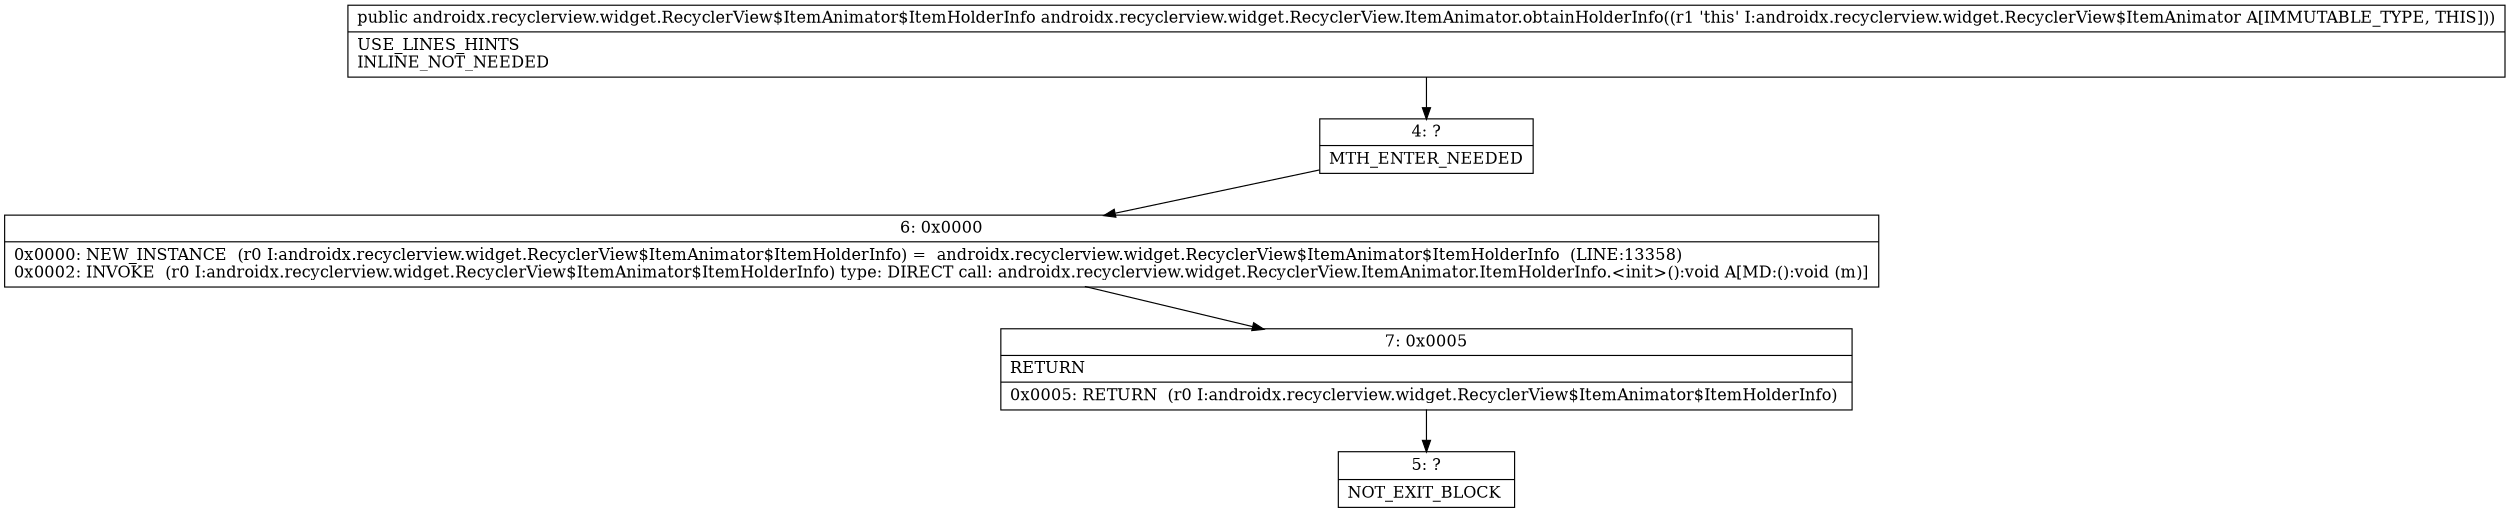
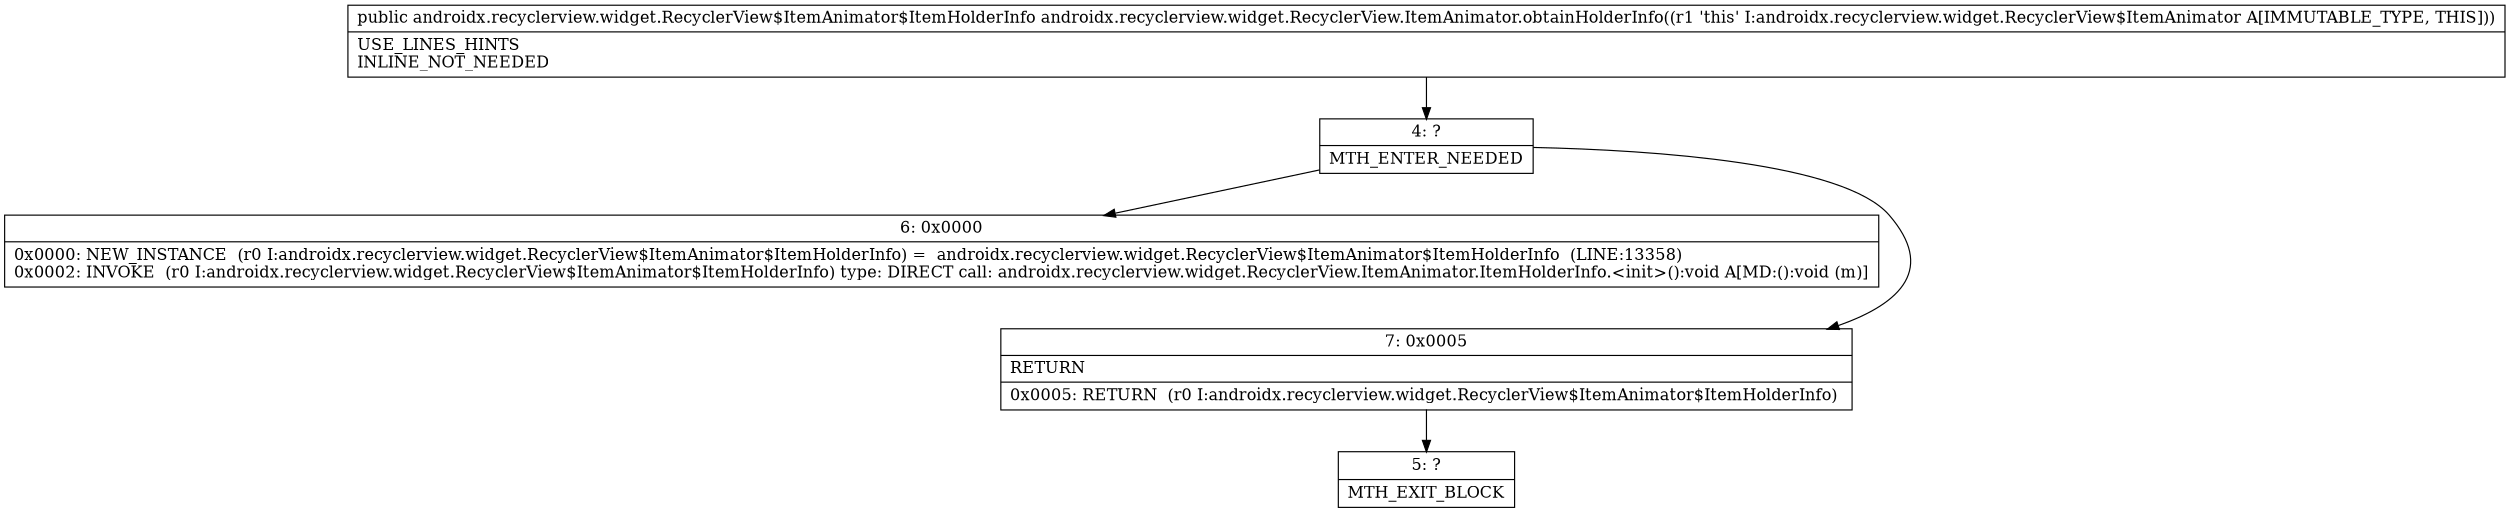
(1169, 307) -> (1793, 173)
(1425, 493) -> (1426, 493)
